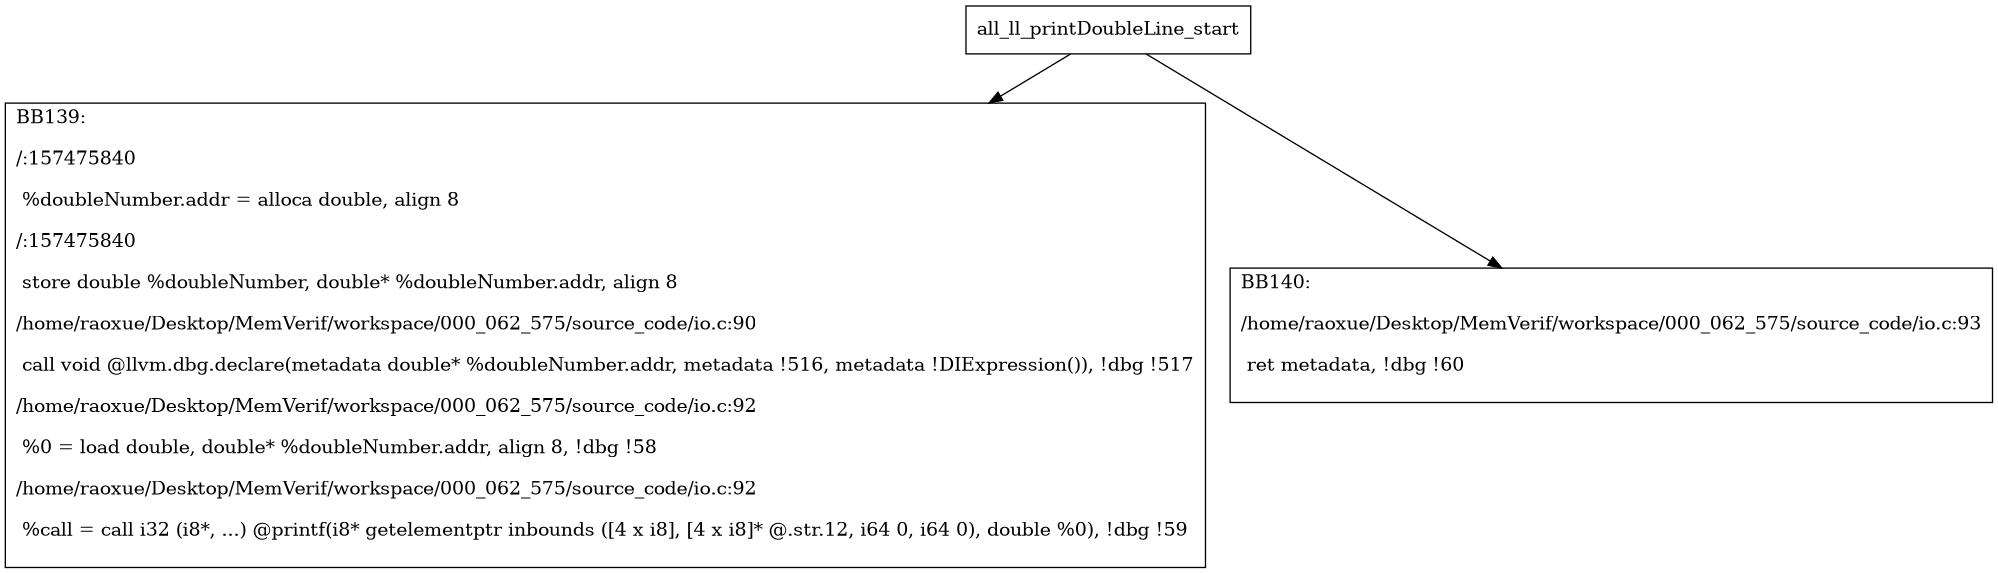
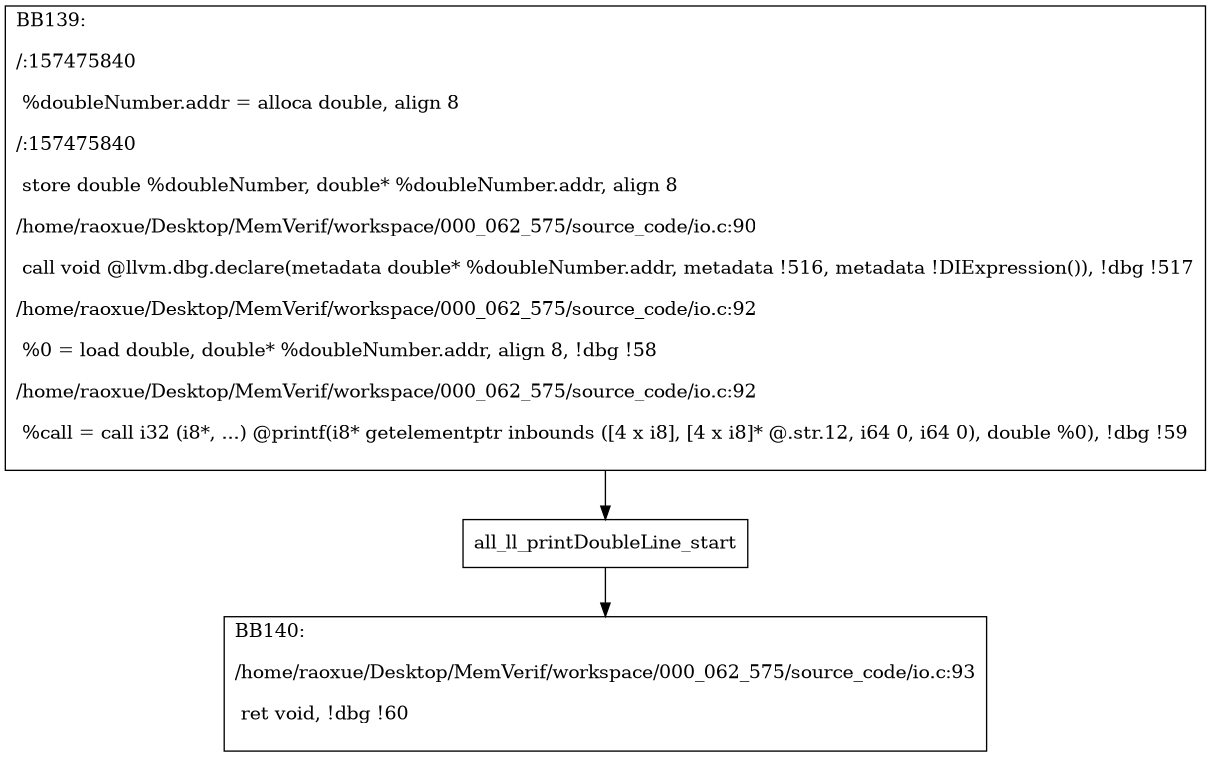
(1036, 75) -> (605, 488)
(1353, 365) -> (322, 714)
